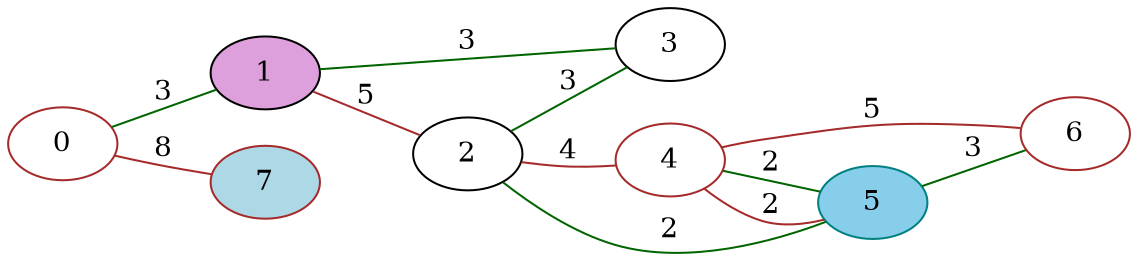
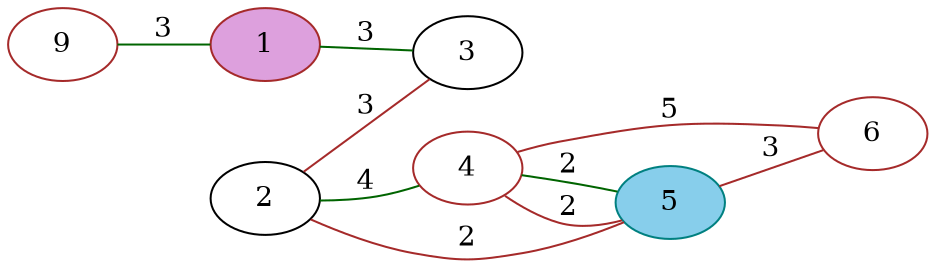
(265, 73) -> (265, 45)
(569, 99) -> (367, 125)
(367, 113) -> none
(63, 144) -> (63, 45)
(569, 167) -> (370, 197)
(974, 168) -> (771, 168)
(265, 182) -> none
(658, 252) -> (467, 259)
